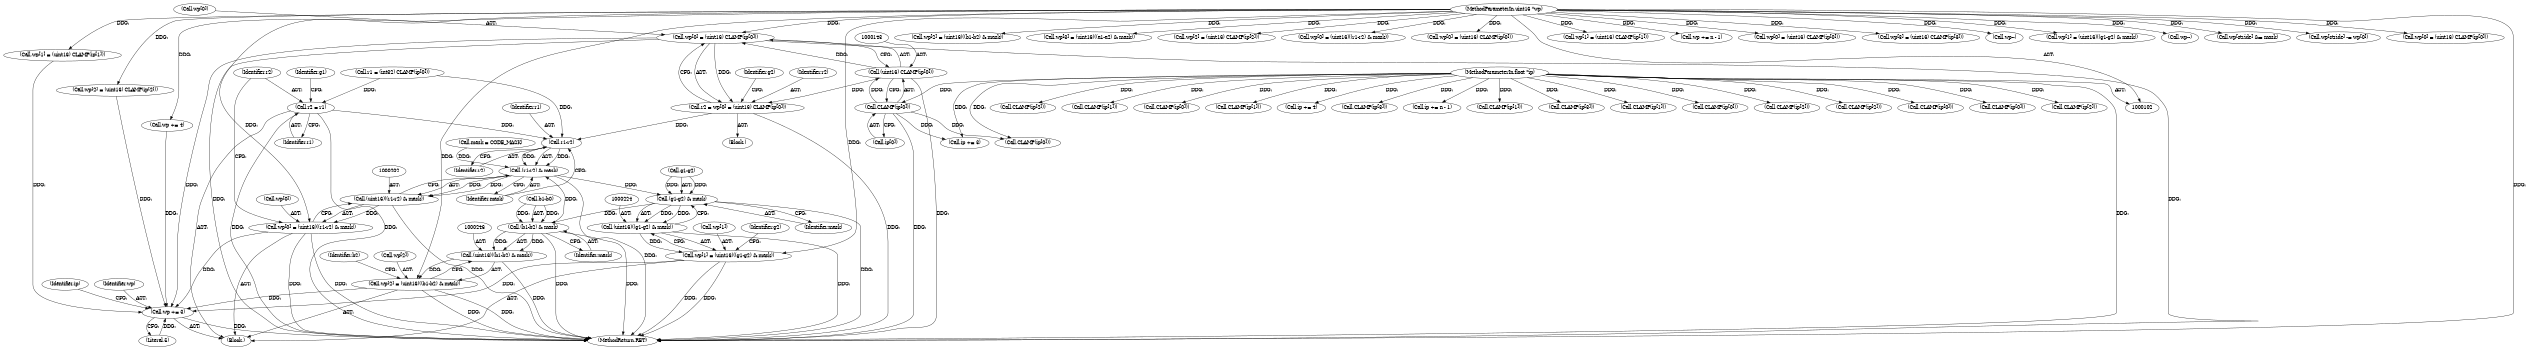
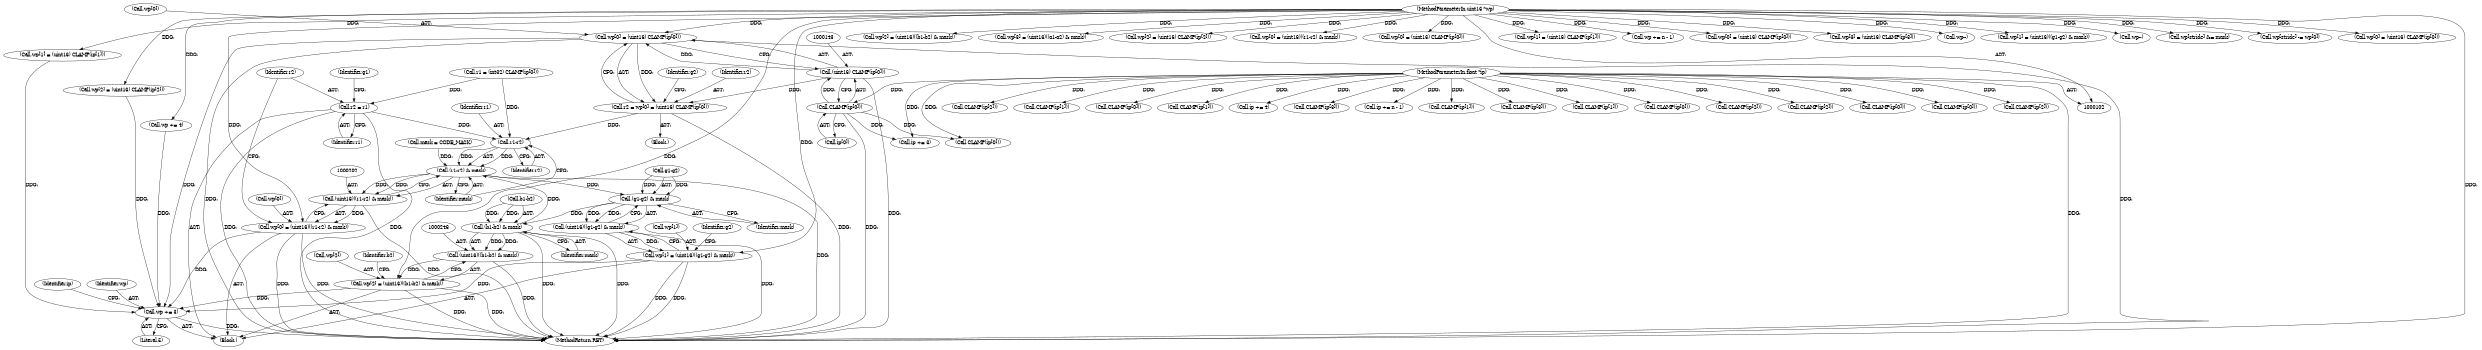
(540, 200) -> (521, 200)
(622, 200) -> none
(861, 298) -> none
(170, 327) -> (148, 327)
